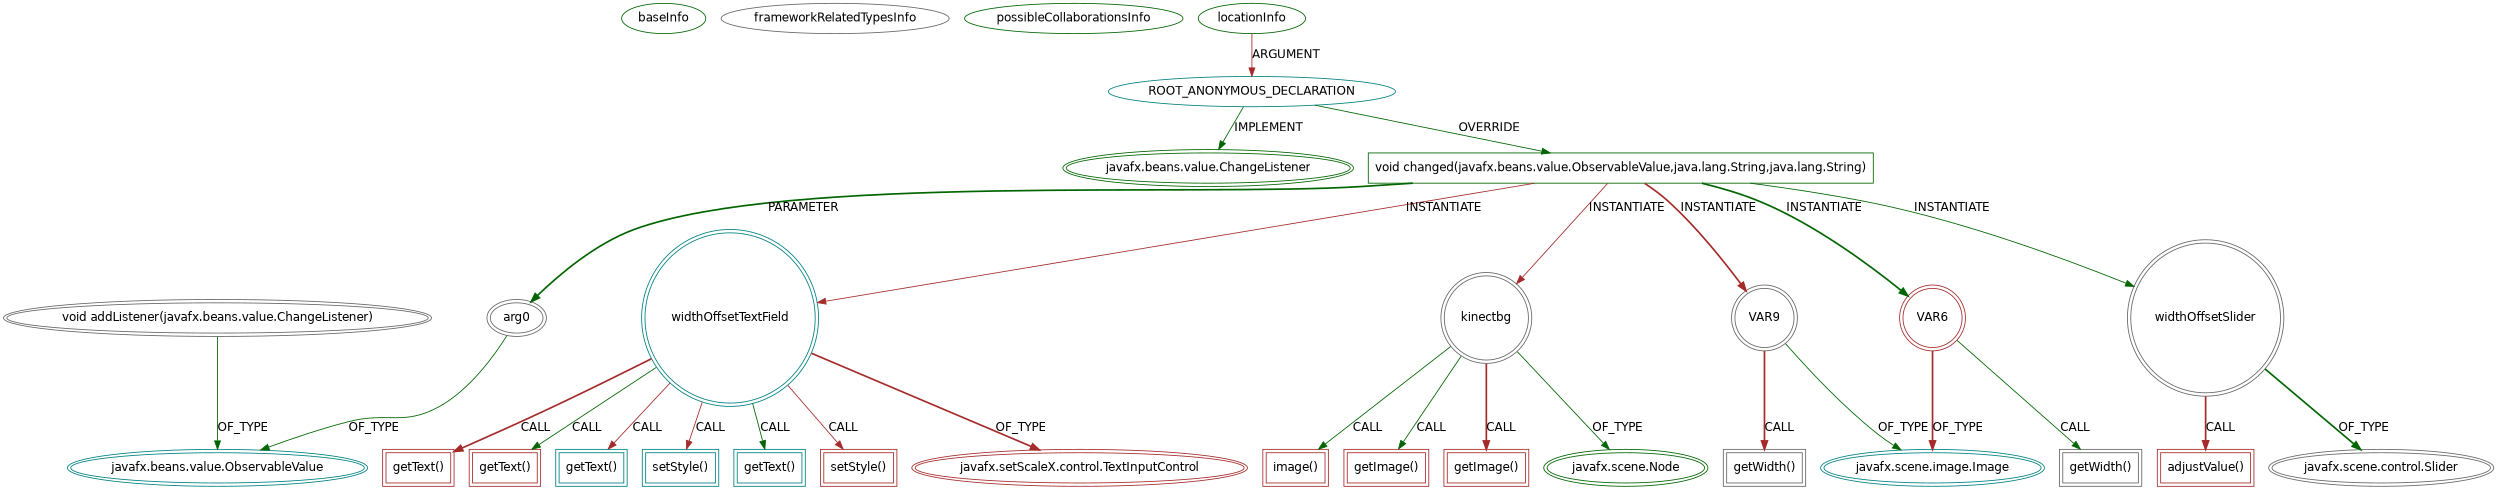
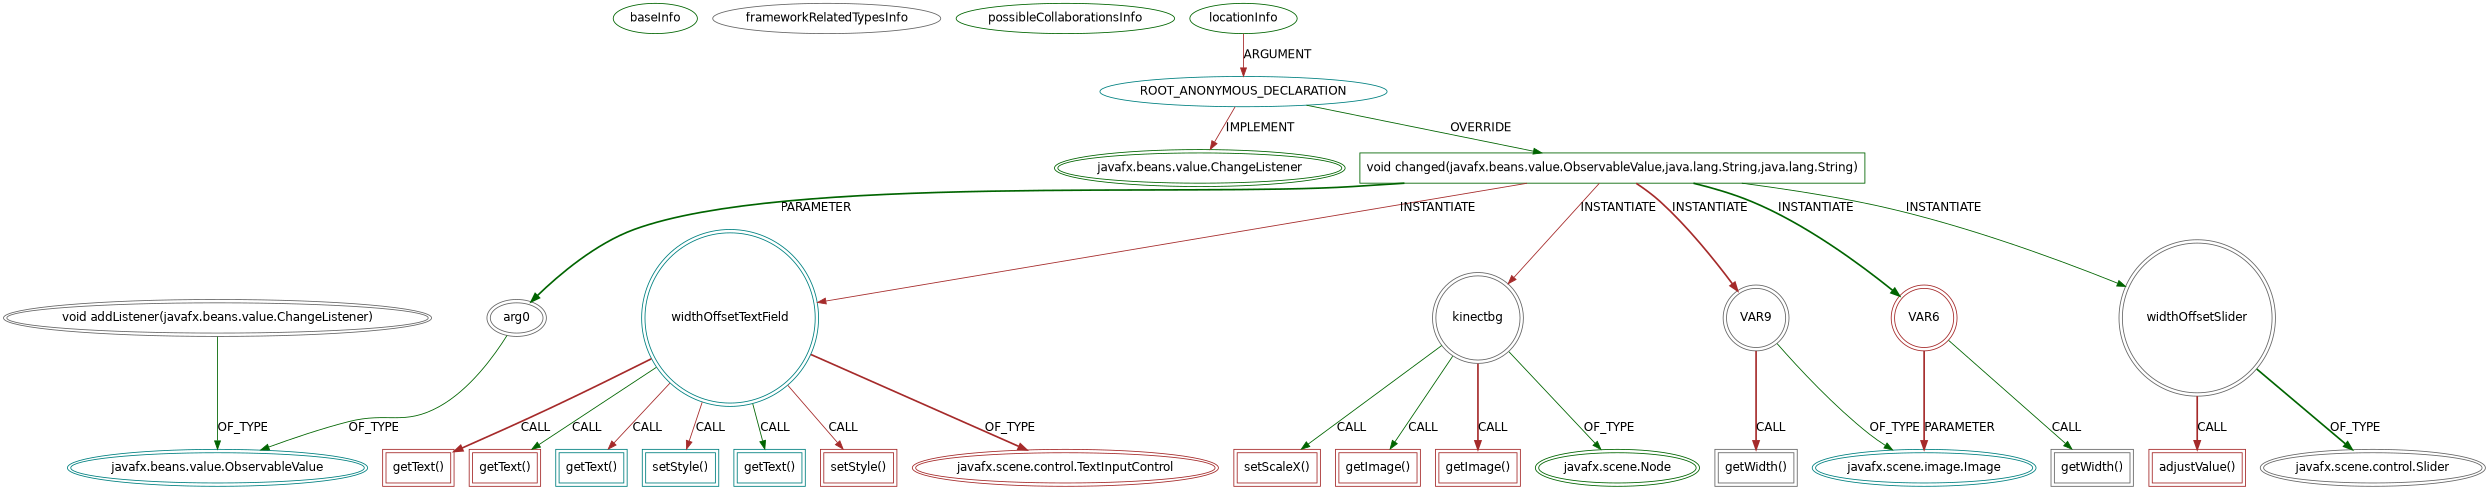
(1233, 124) -> (1225, 124)
(1958, 428) -> (1960, 428)
(1080, 468) -> (1065, 468)
(1296, 468) -> (1277, 468)
